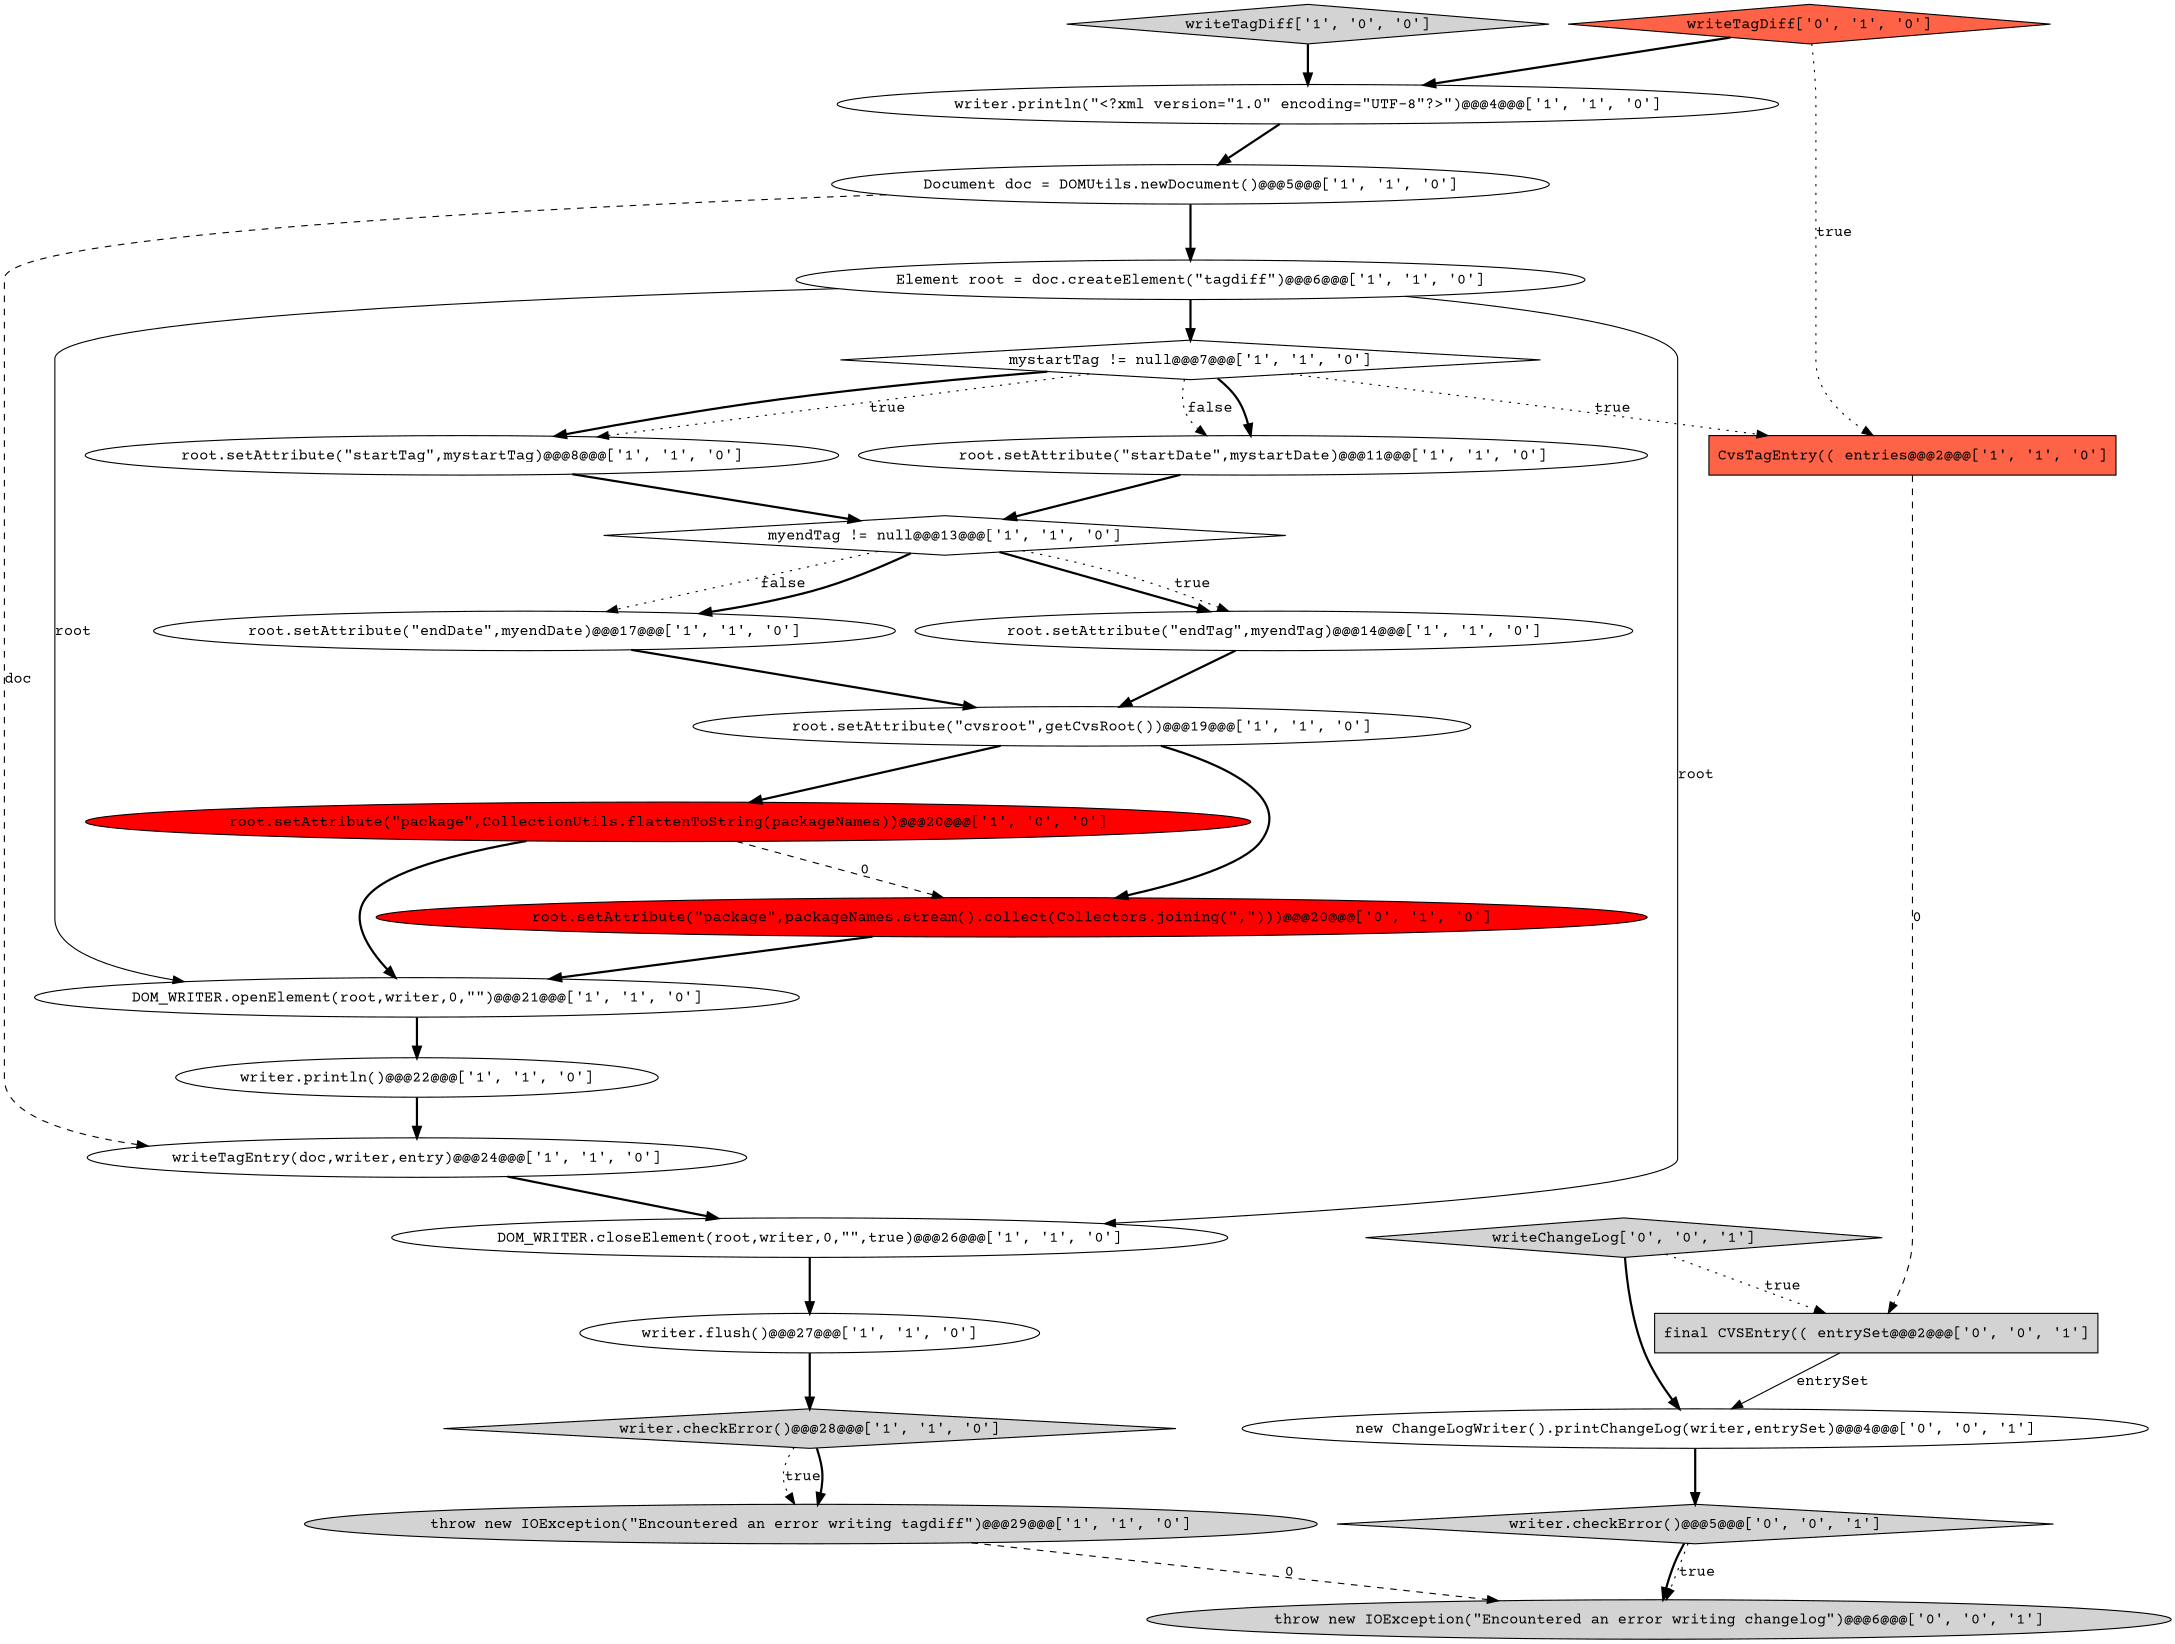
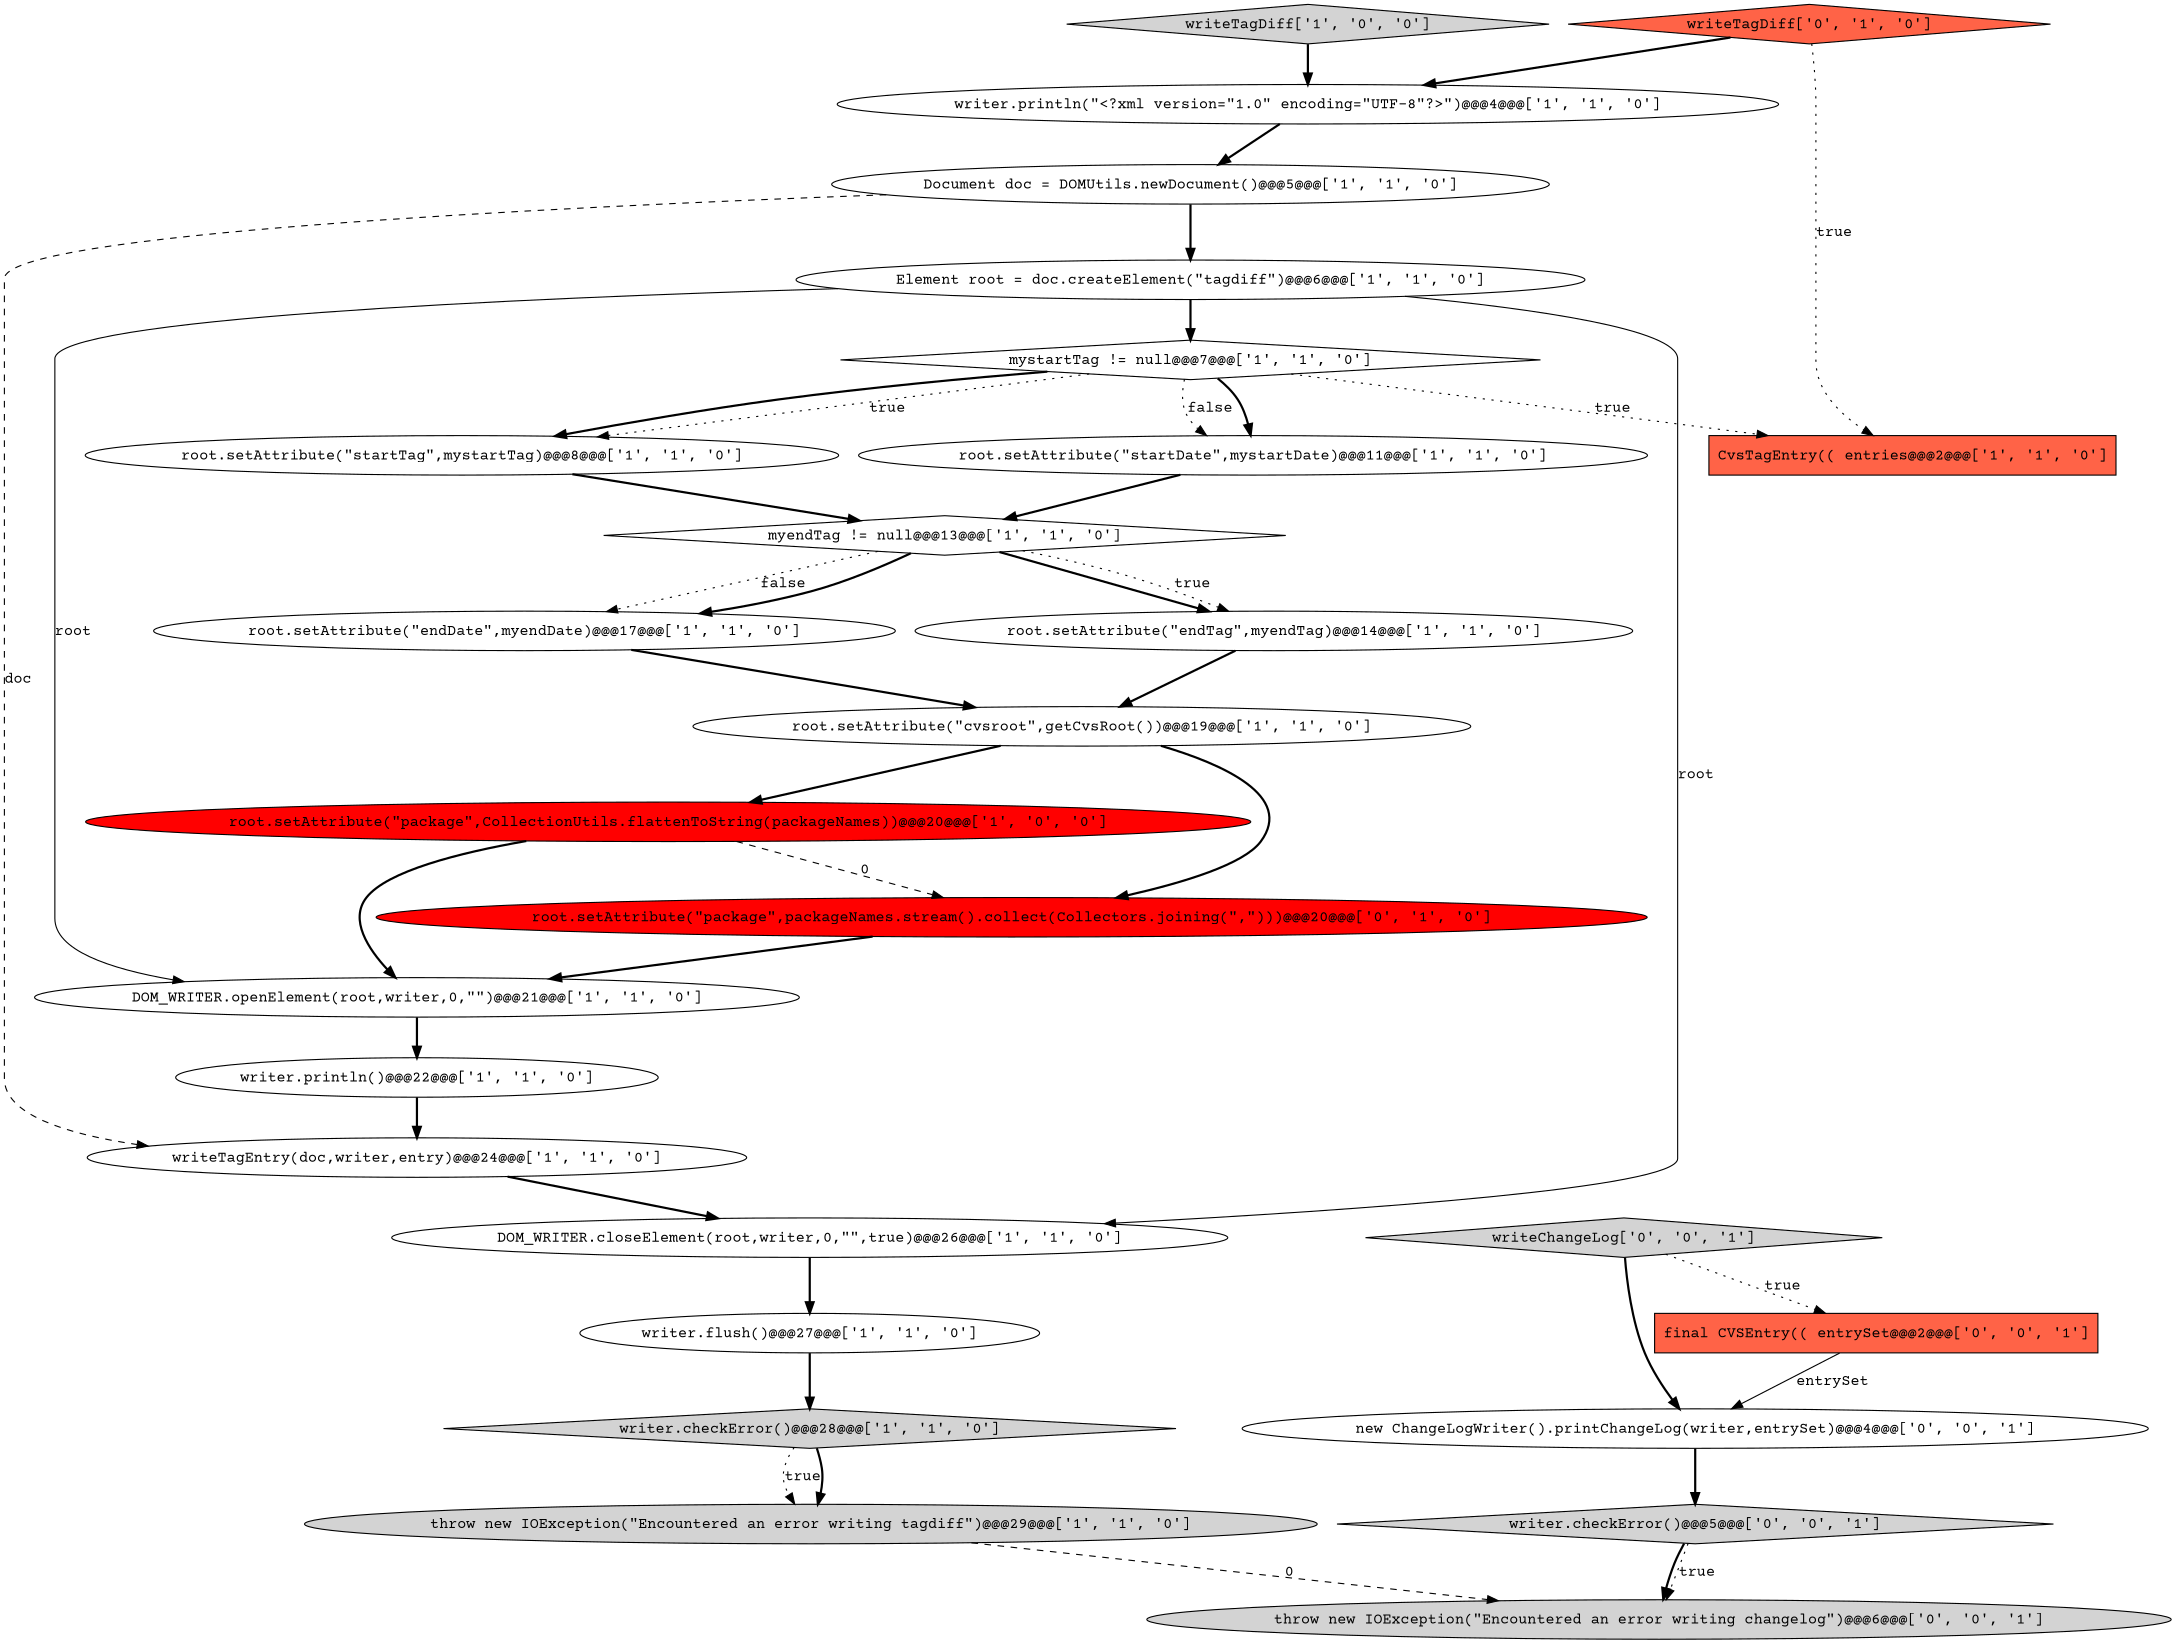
(1912, 891) -> none
(1876, 1333) -> (1876, 1333)
